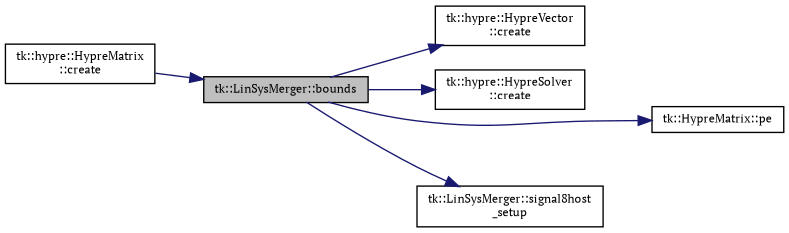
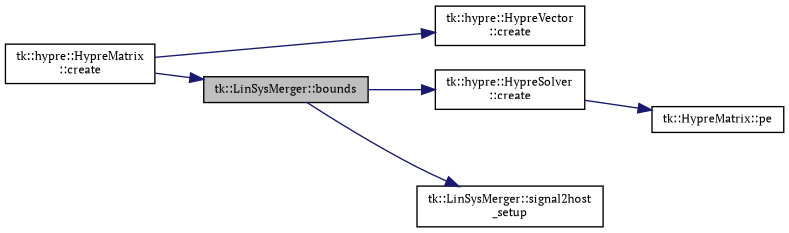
(380, 63) -> (288, 45)
(482, 125) -> (611, 104)
(510, 206) -> (510, 206)
